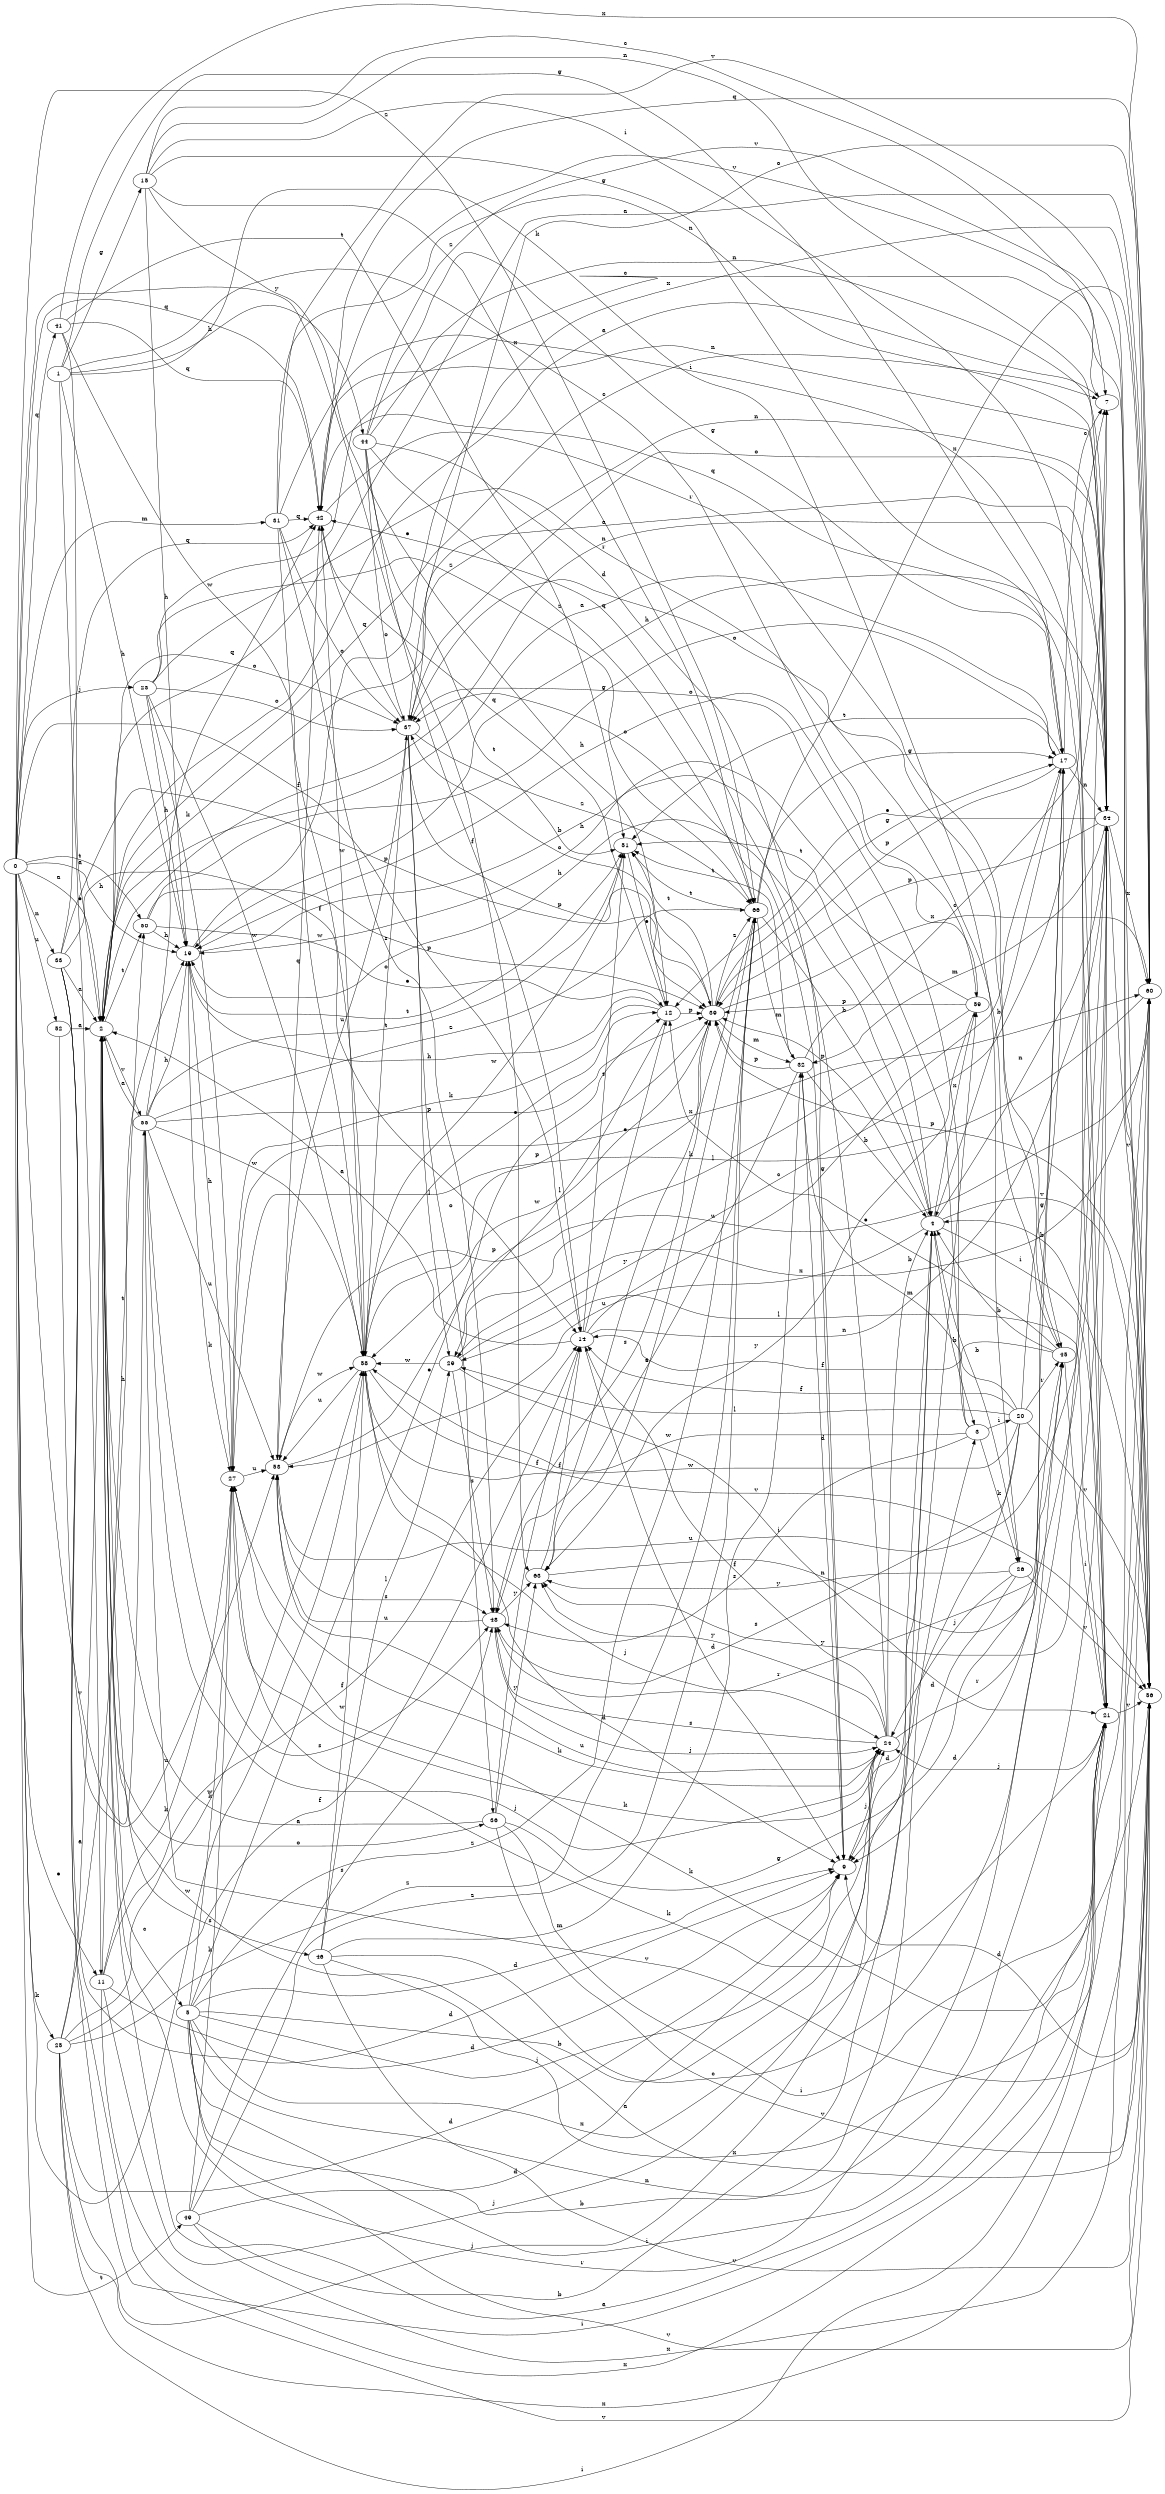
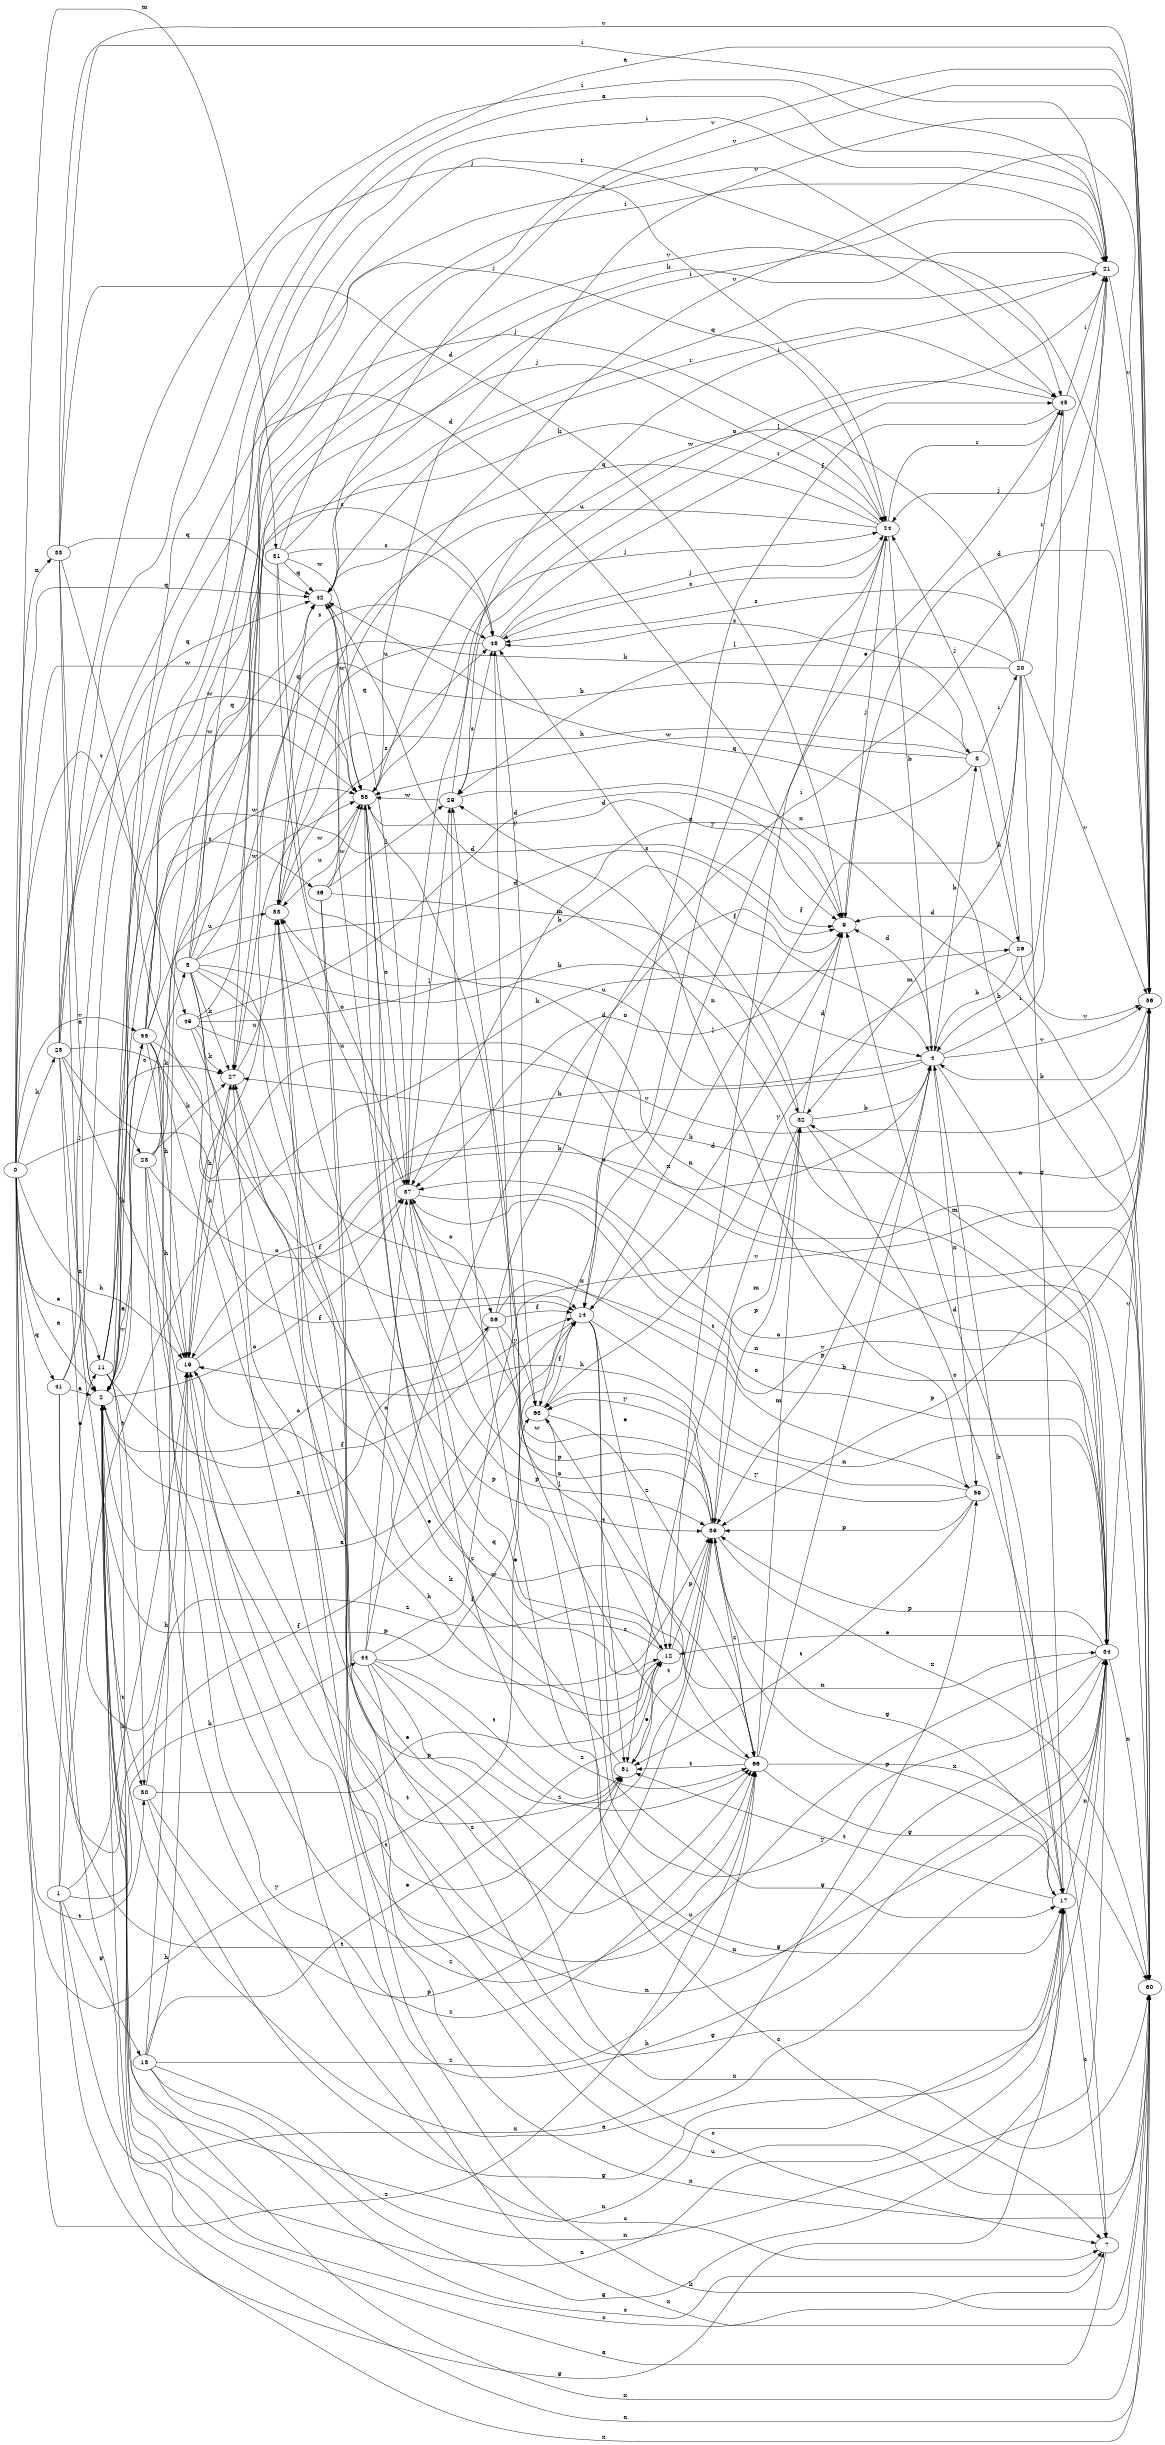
(59, 1029) -> none
